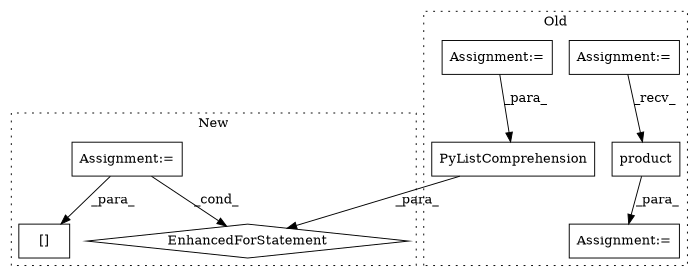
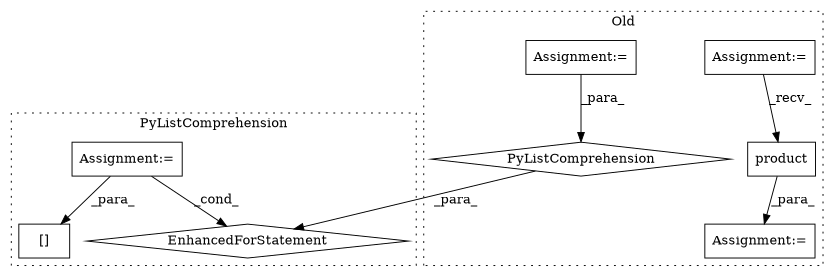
(214, 124) -> (214, 124)
(513, 159) -> (581, 159)
